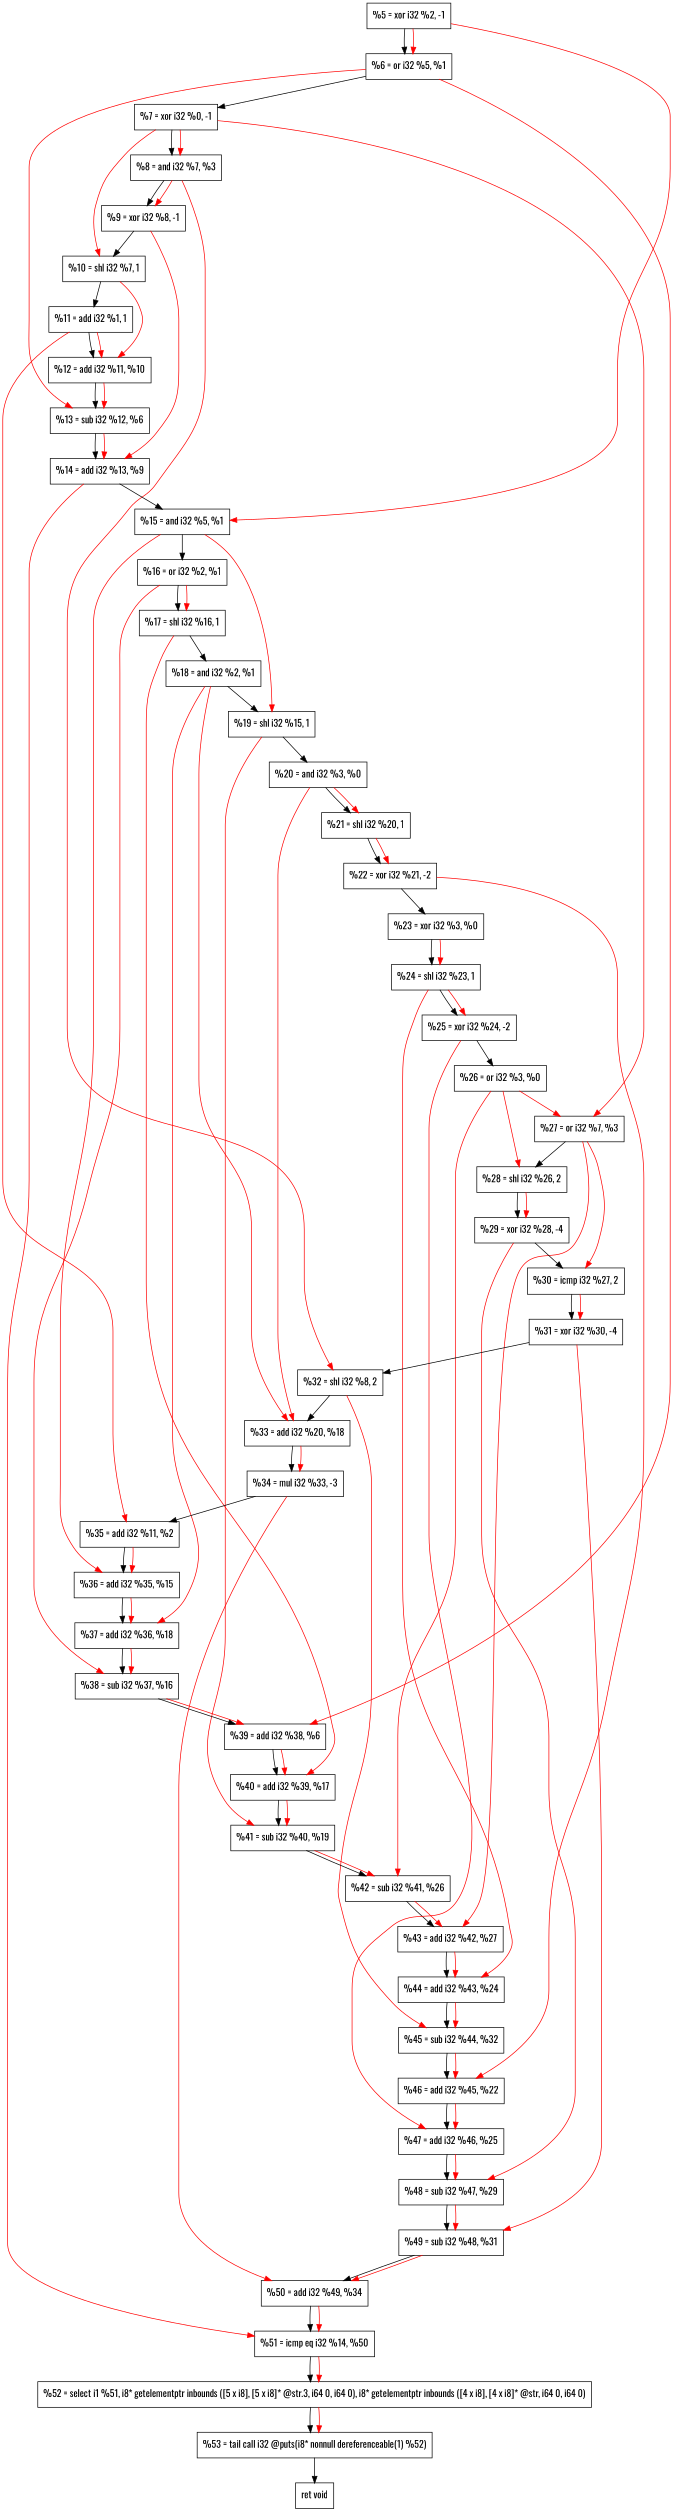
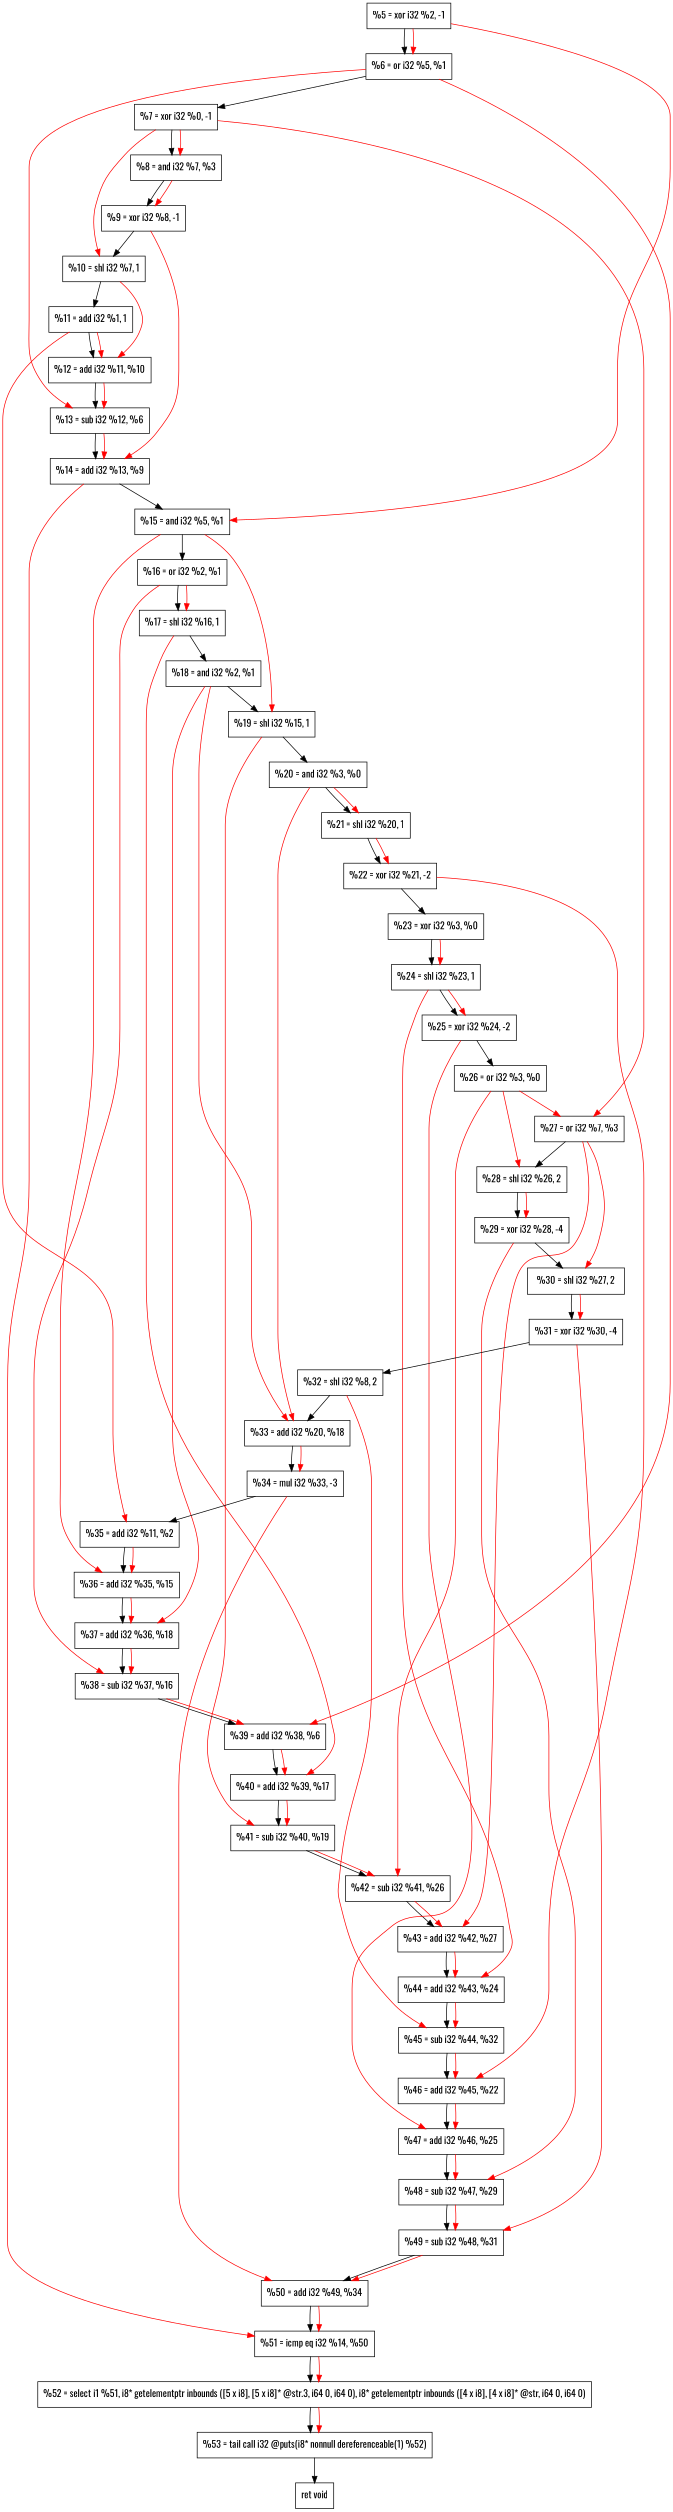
(67, 819) -> none
(576, 1281) -> (576, 1281)
